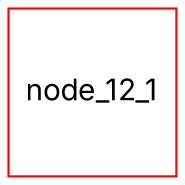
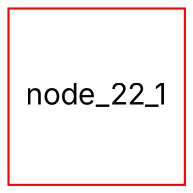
(92, 92) -> (97, 97)
